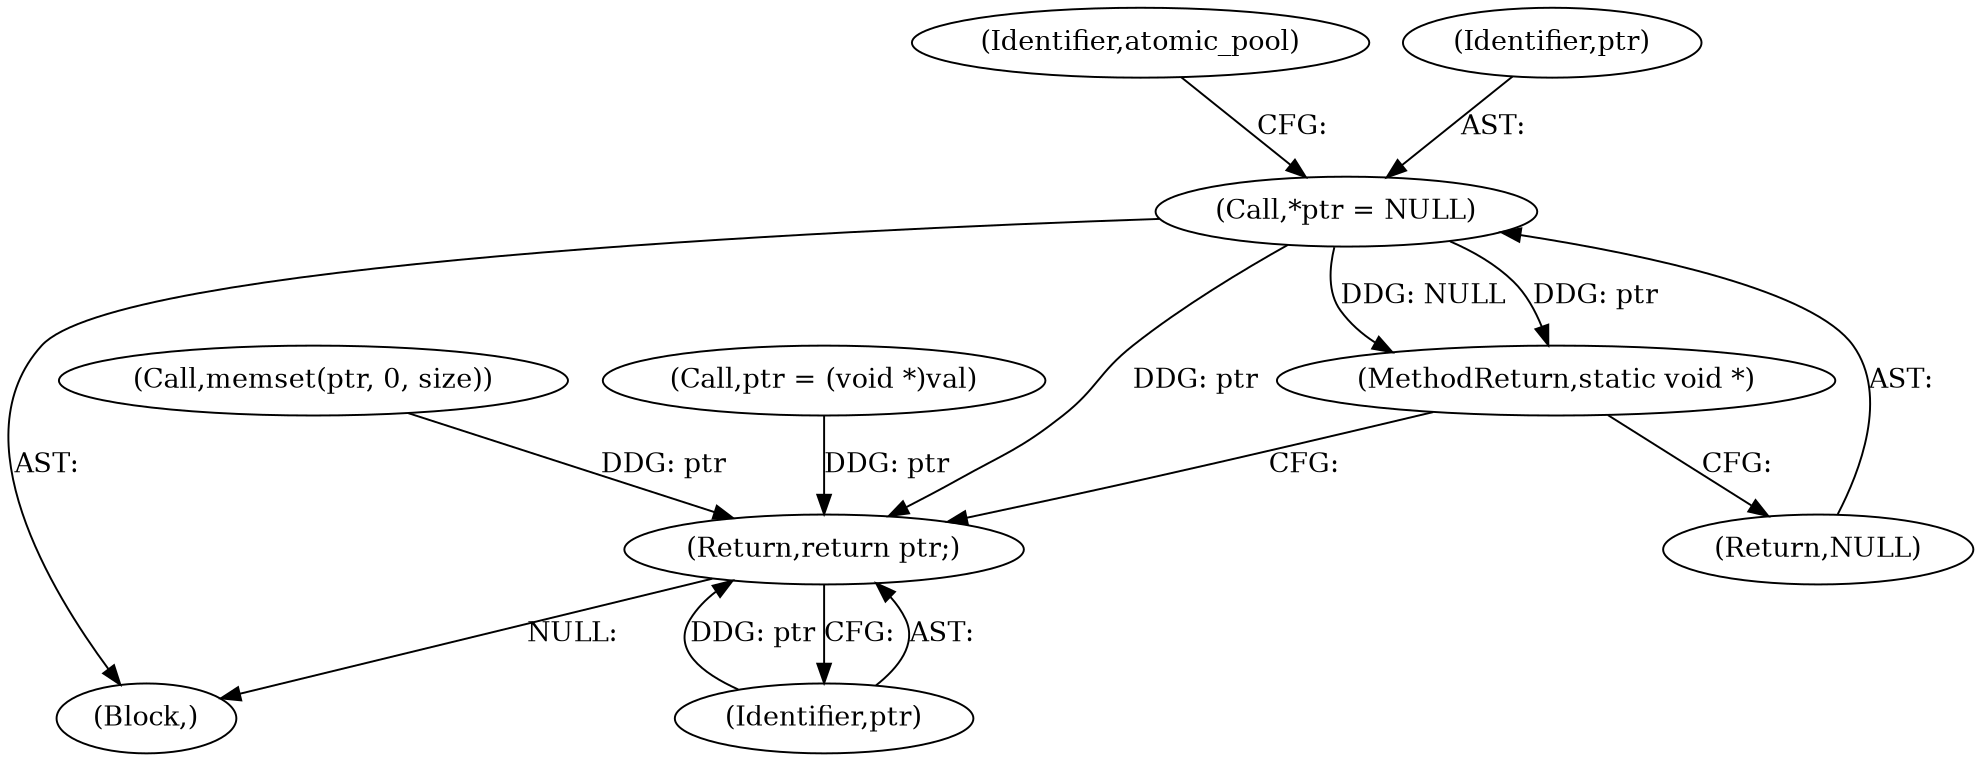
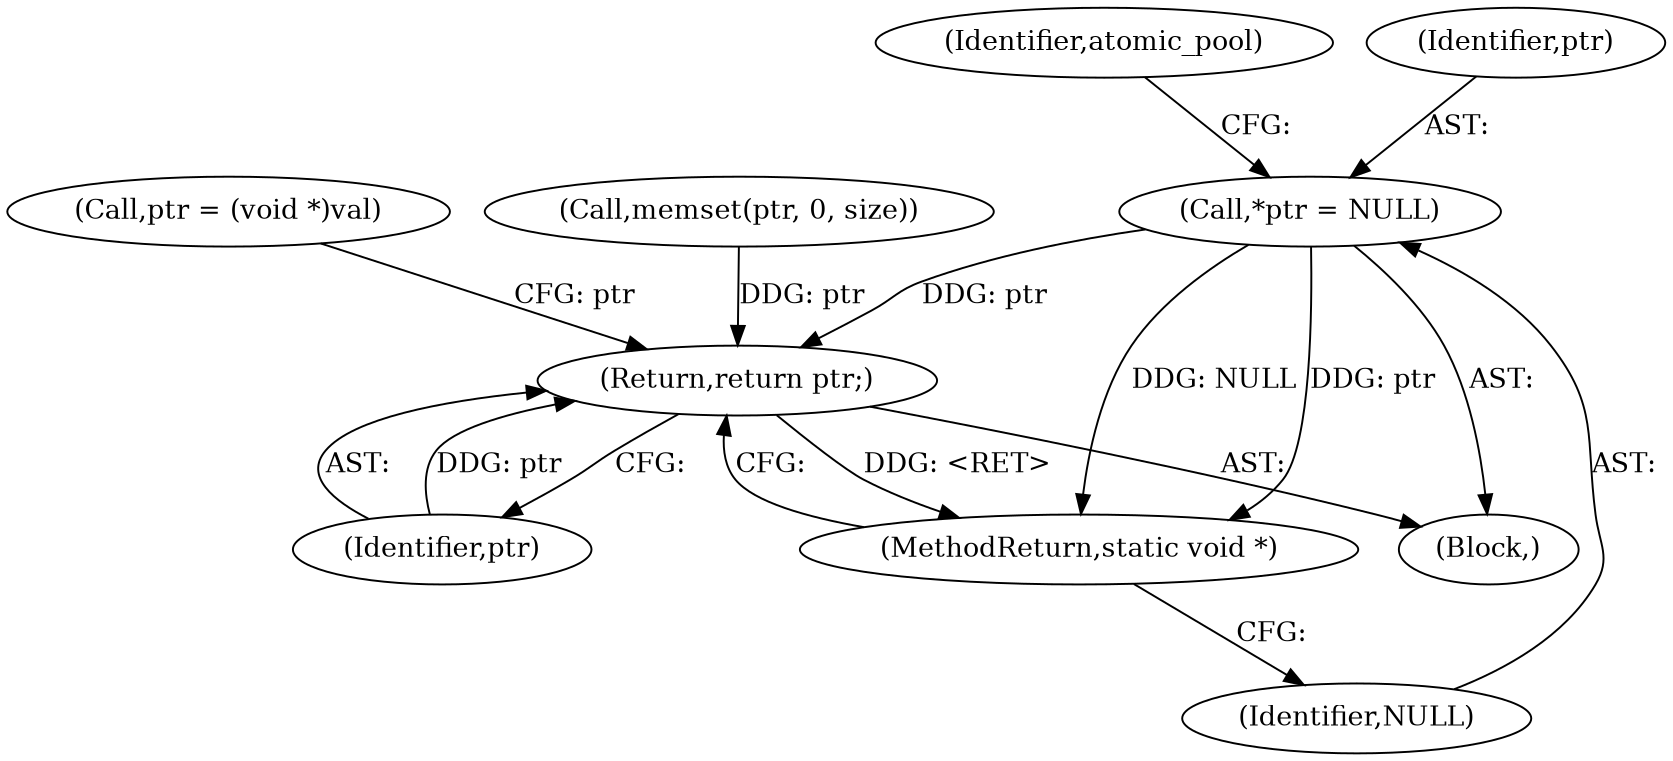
(887, 465) -> (575, 296)
none -> (853, 473)
(1818, 549) -> (1357, 718)
(578, 634) -> (1258, 465)
